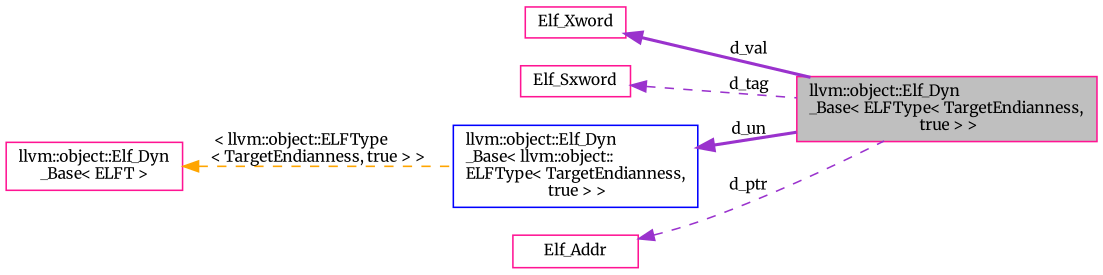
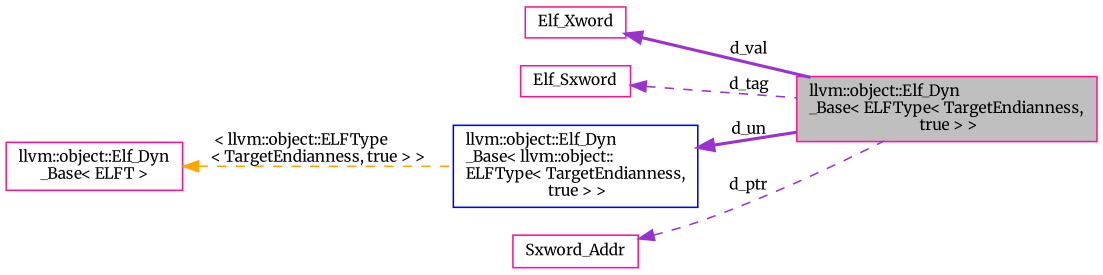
(576, 251) -> (576, 251)
